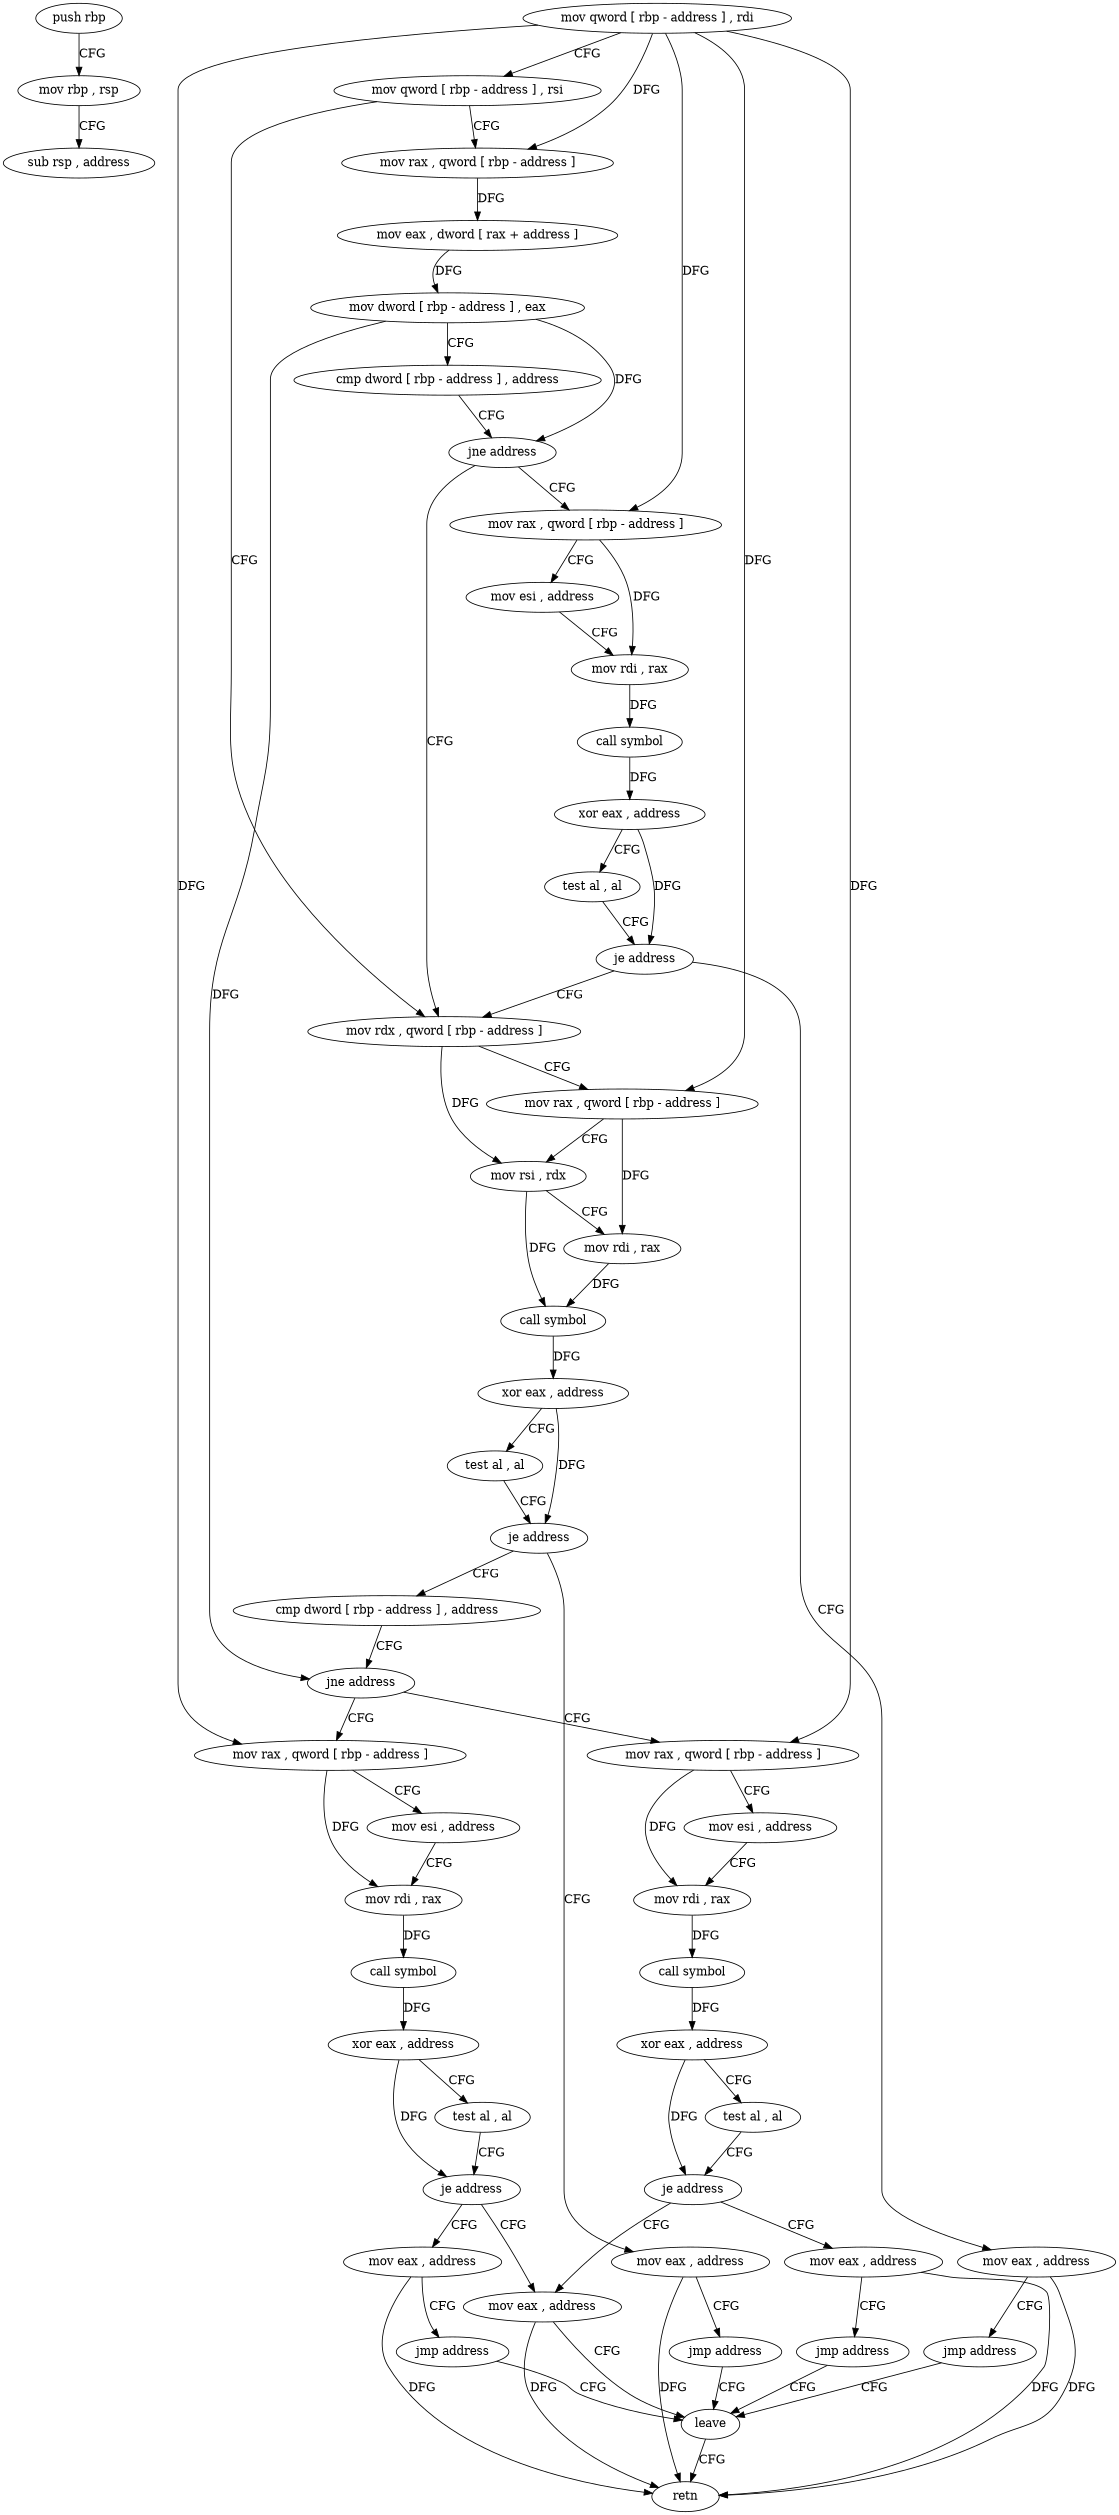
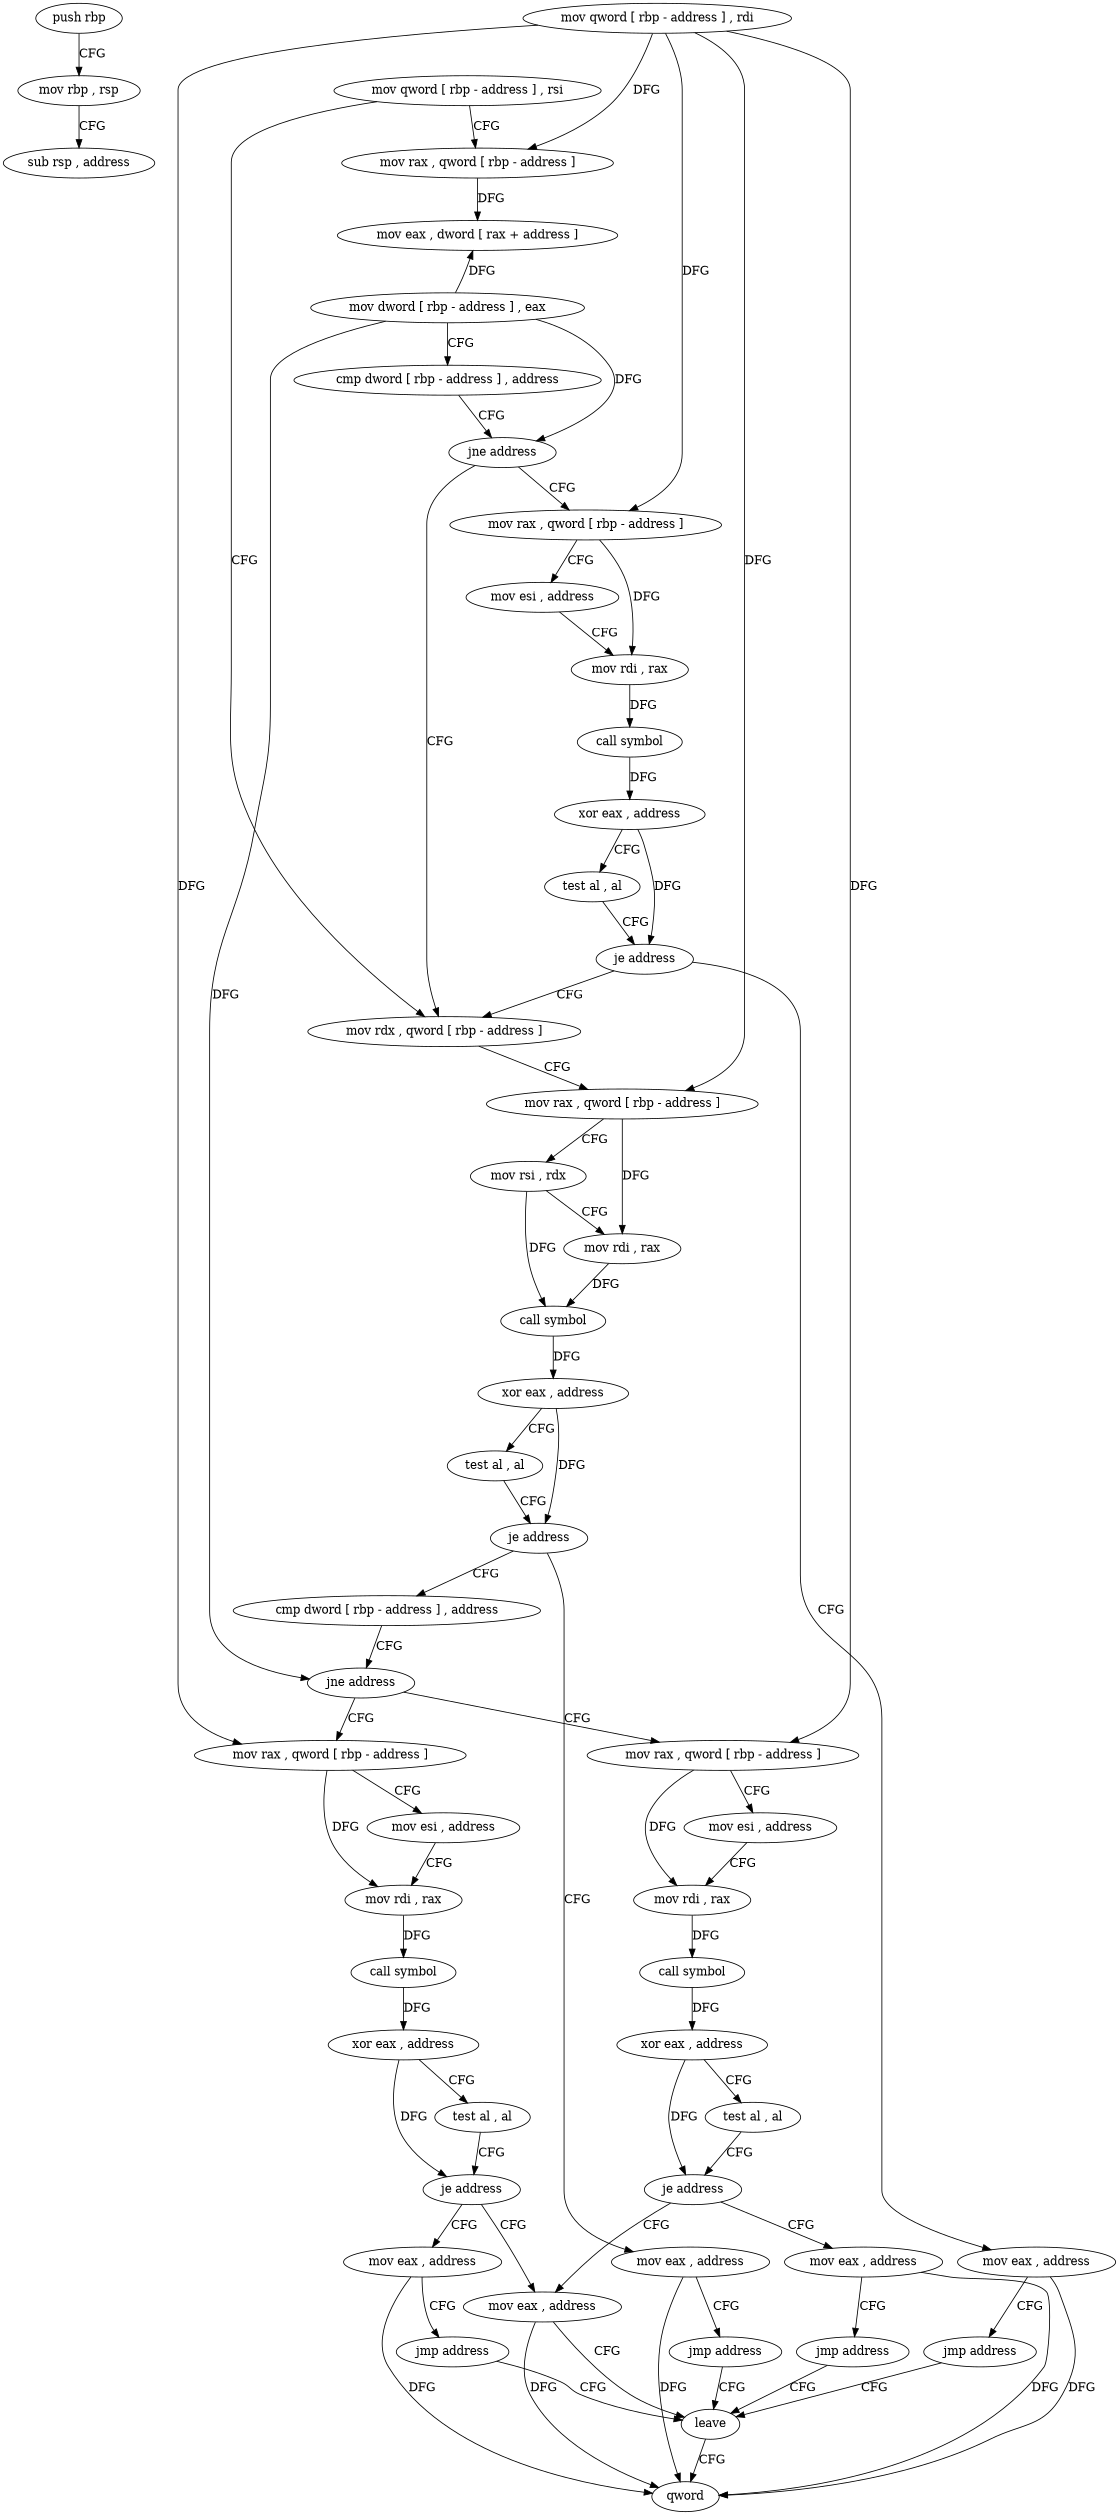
(566, 53) -> none
(435, 265) -> (463, 276)
(449, 1112) -> none
(686, 2497) -> (686, 2497)
